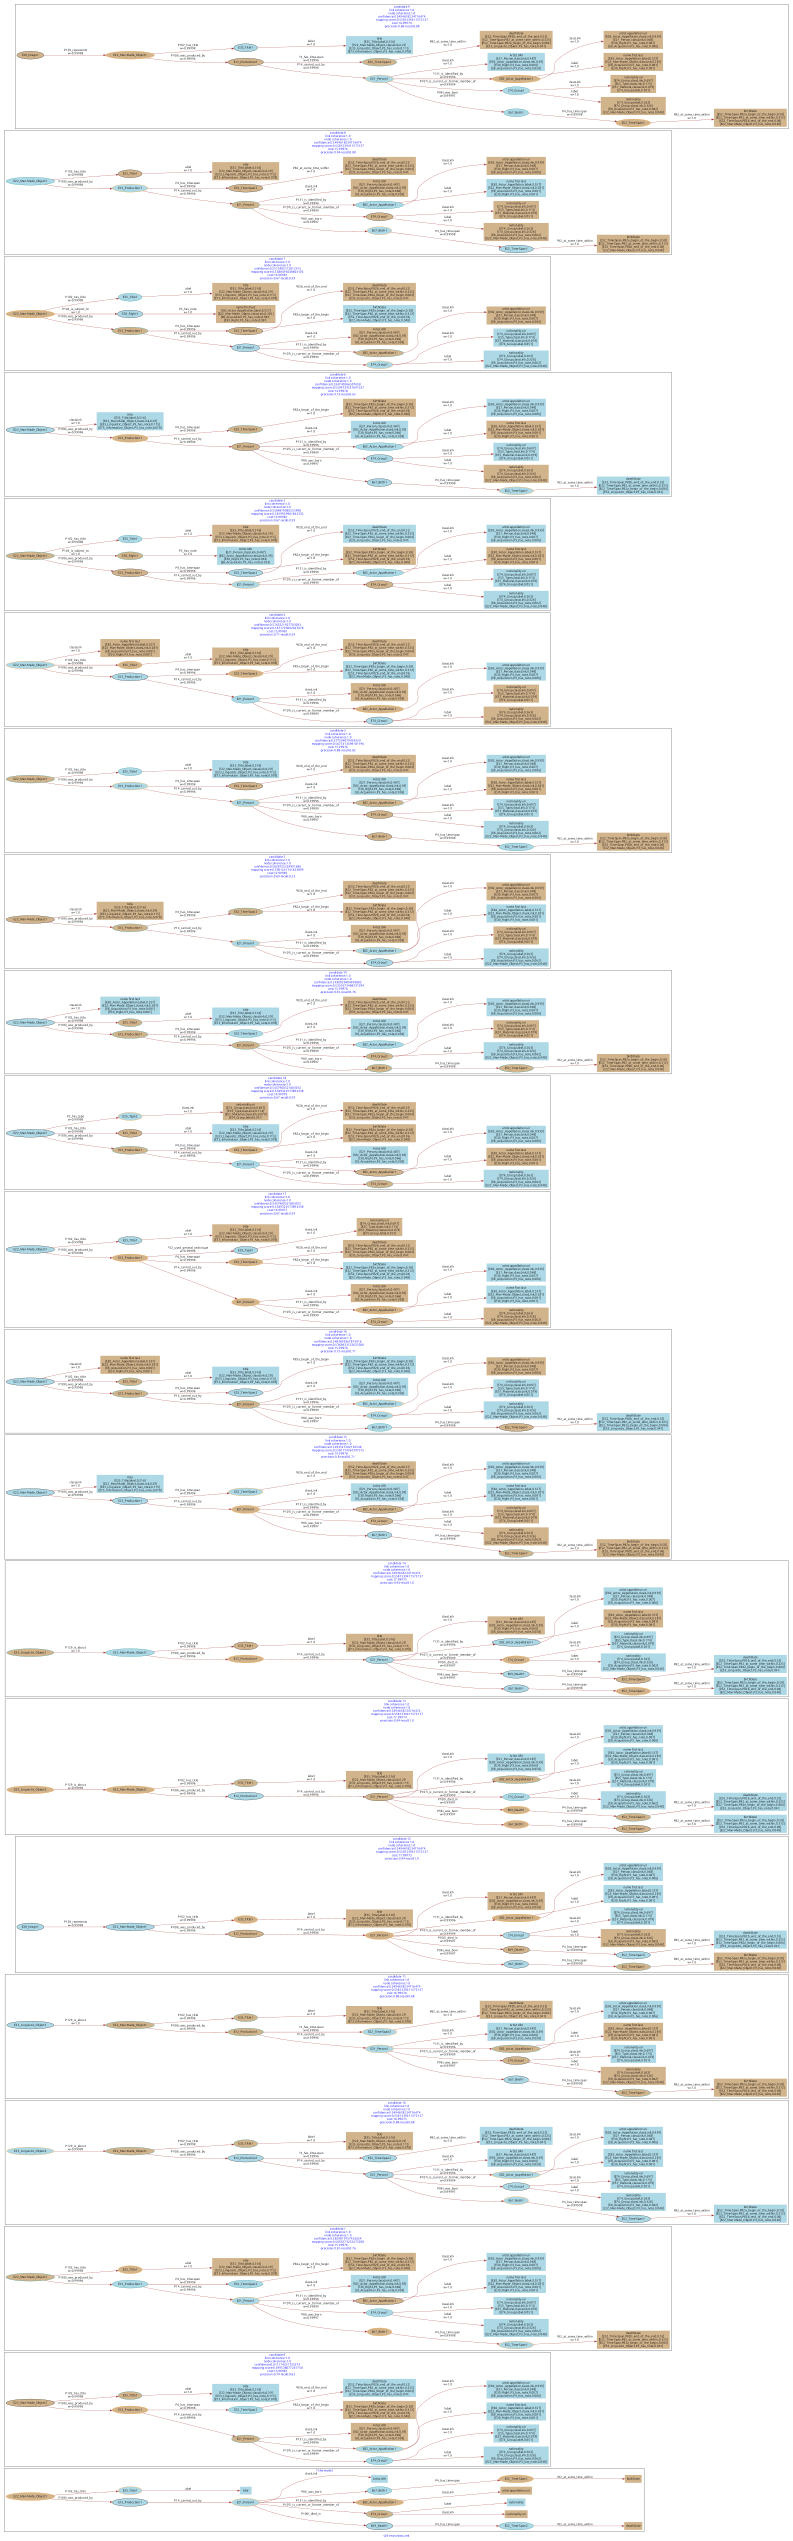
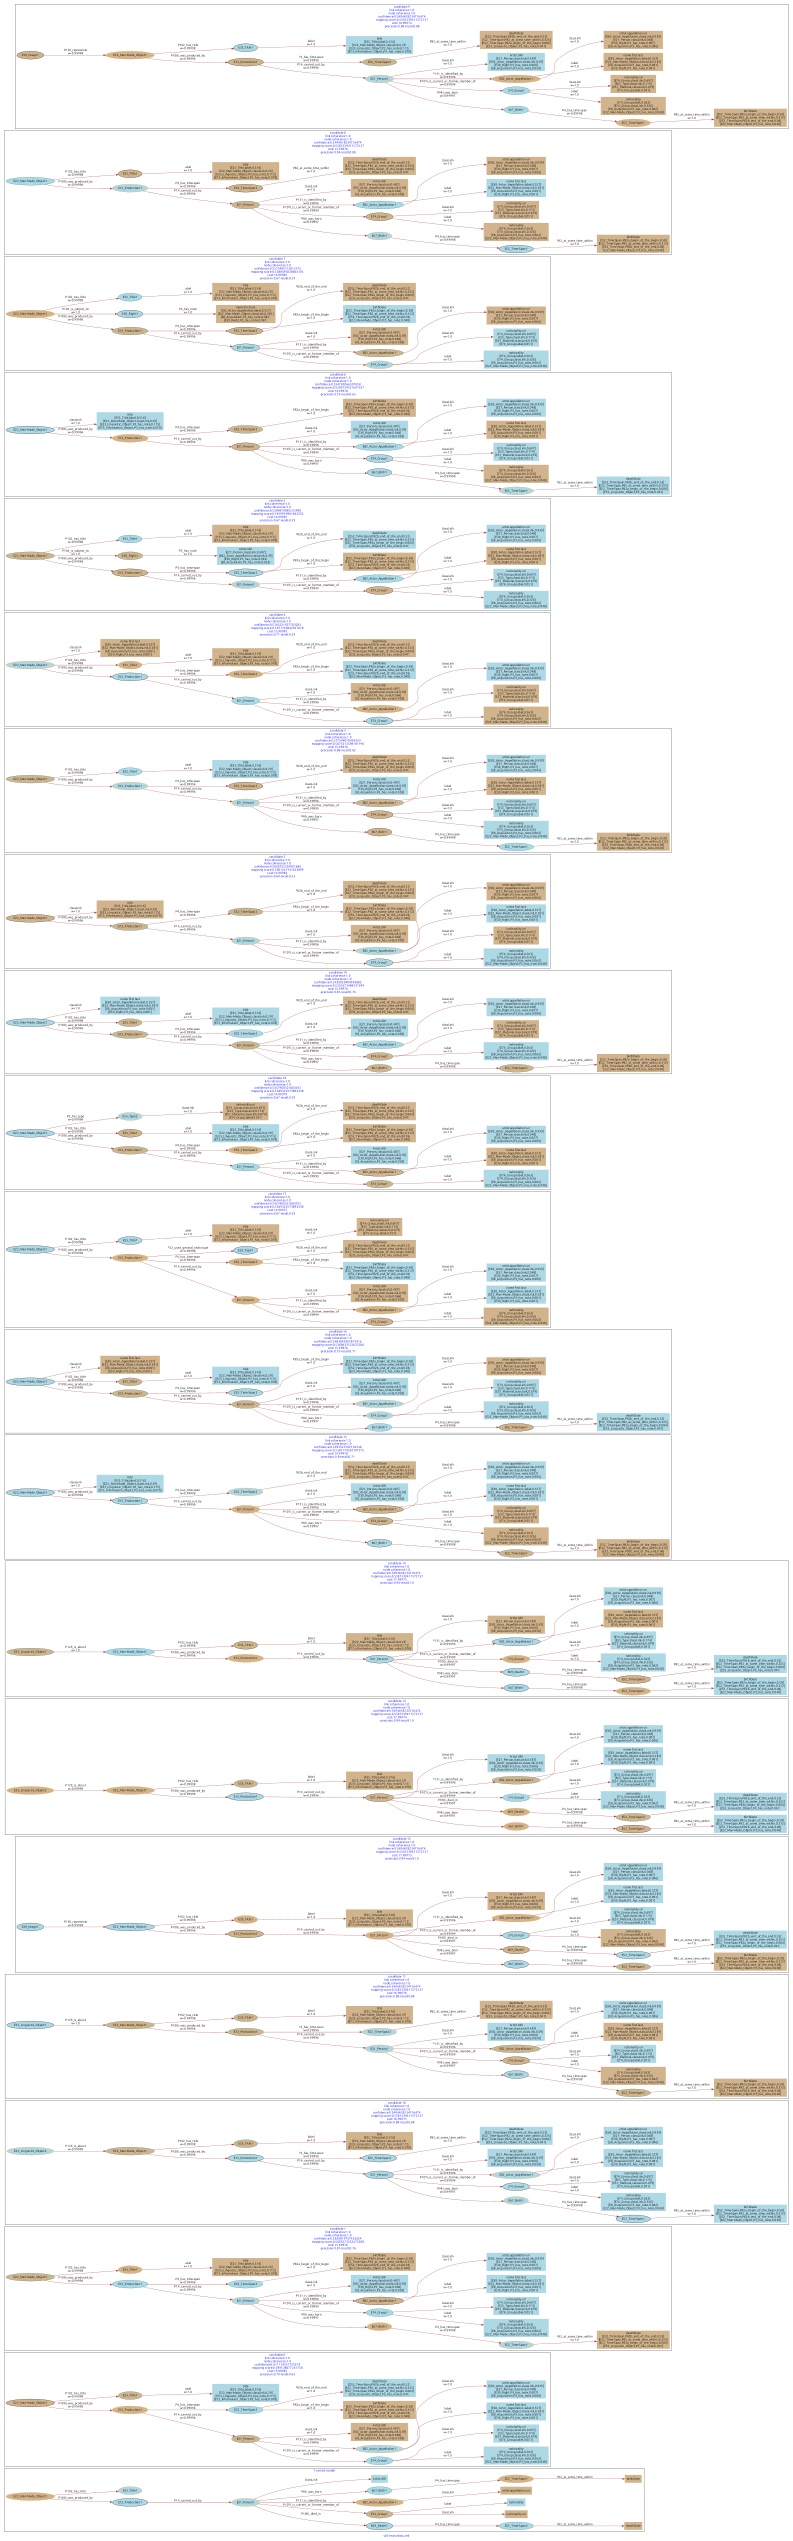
(324, 2471) -> (324, 2471)
(246, 2491) -> none
